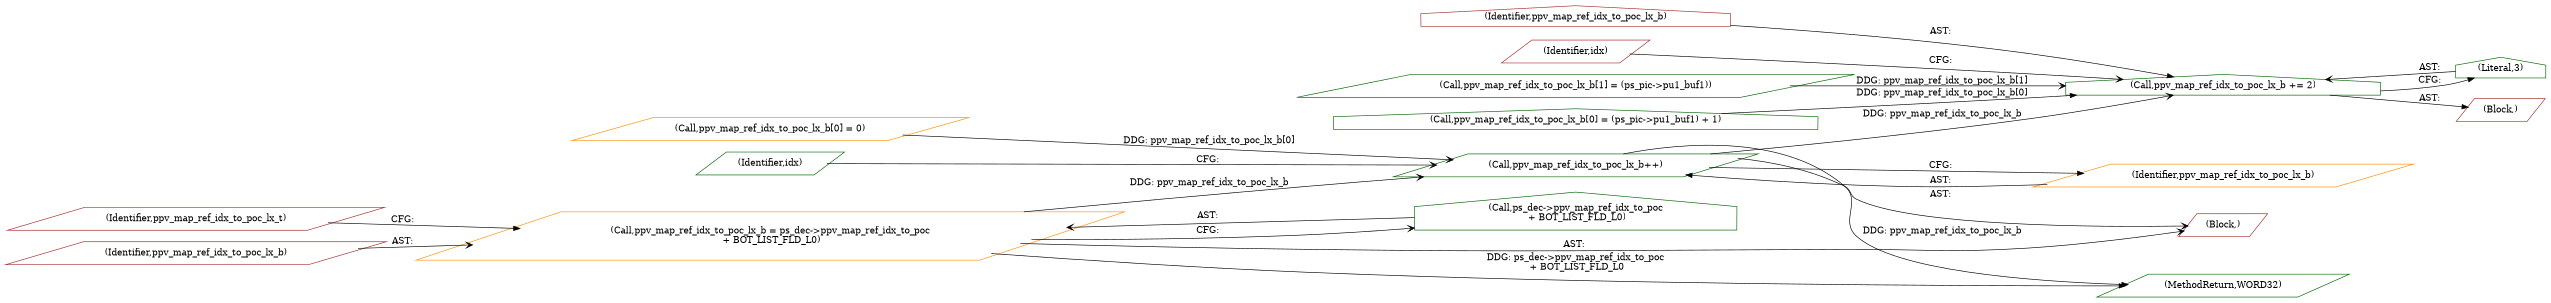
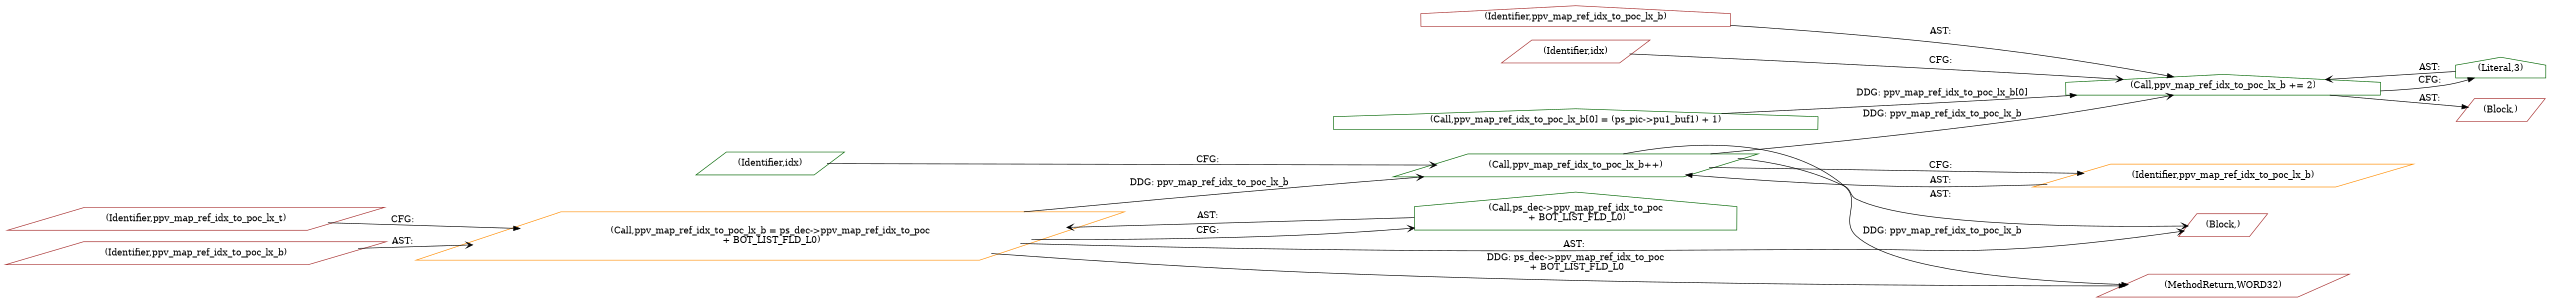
(1576, 86) -> none
(770, 129) -> none
(2223, 286) -> (2223, 286)
